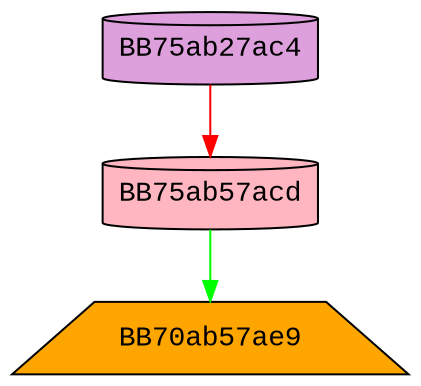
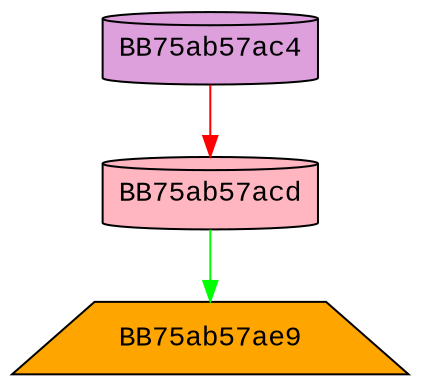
(210, 48) -> (210, 48)
(210, 338) -> (210, 338)
